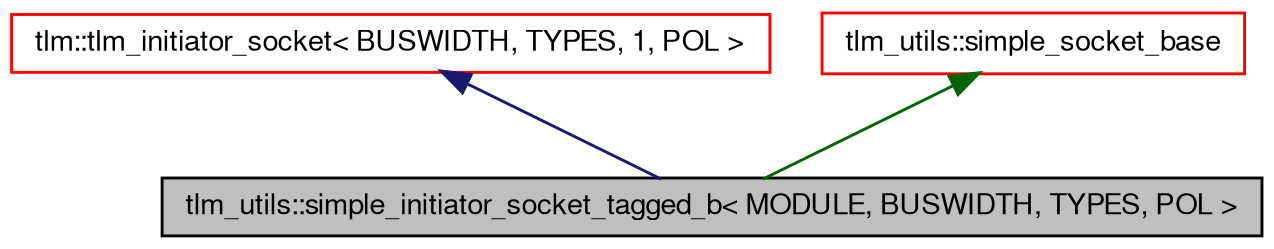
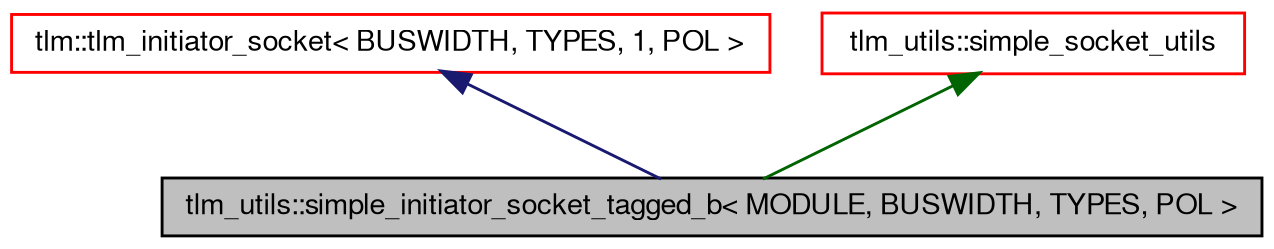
(1033, 43) -> (1033, 43)
